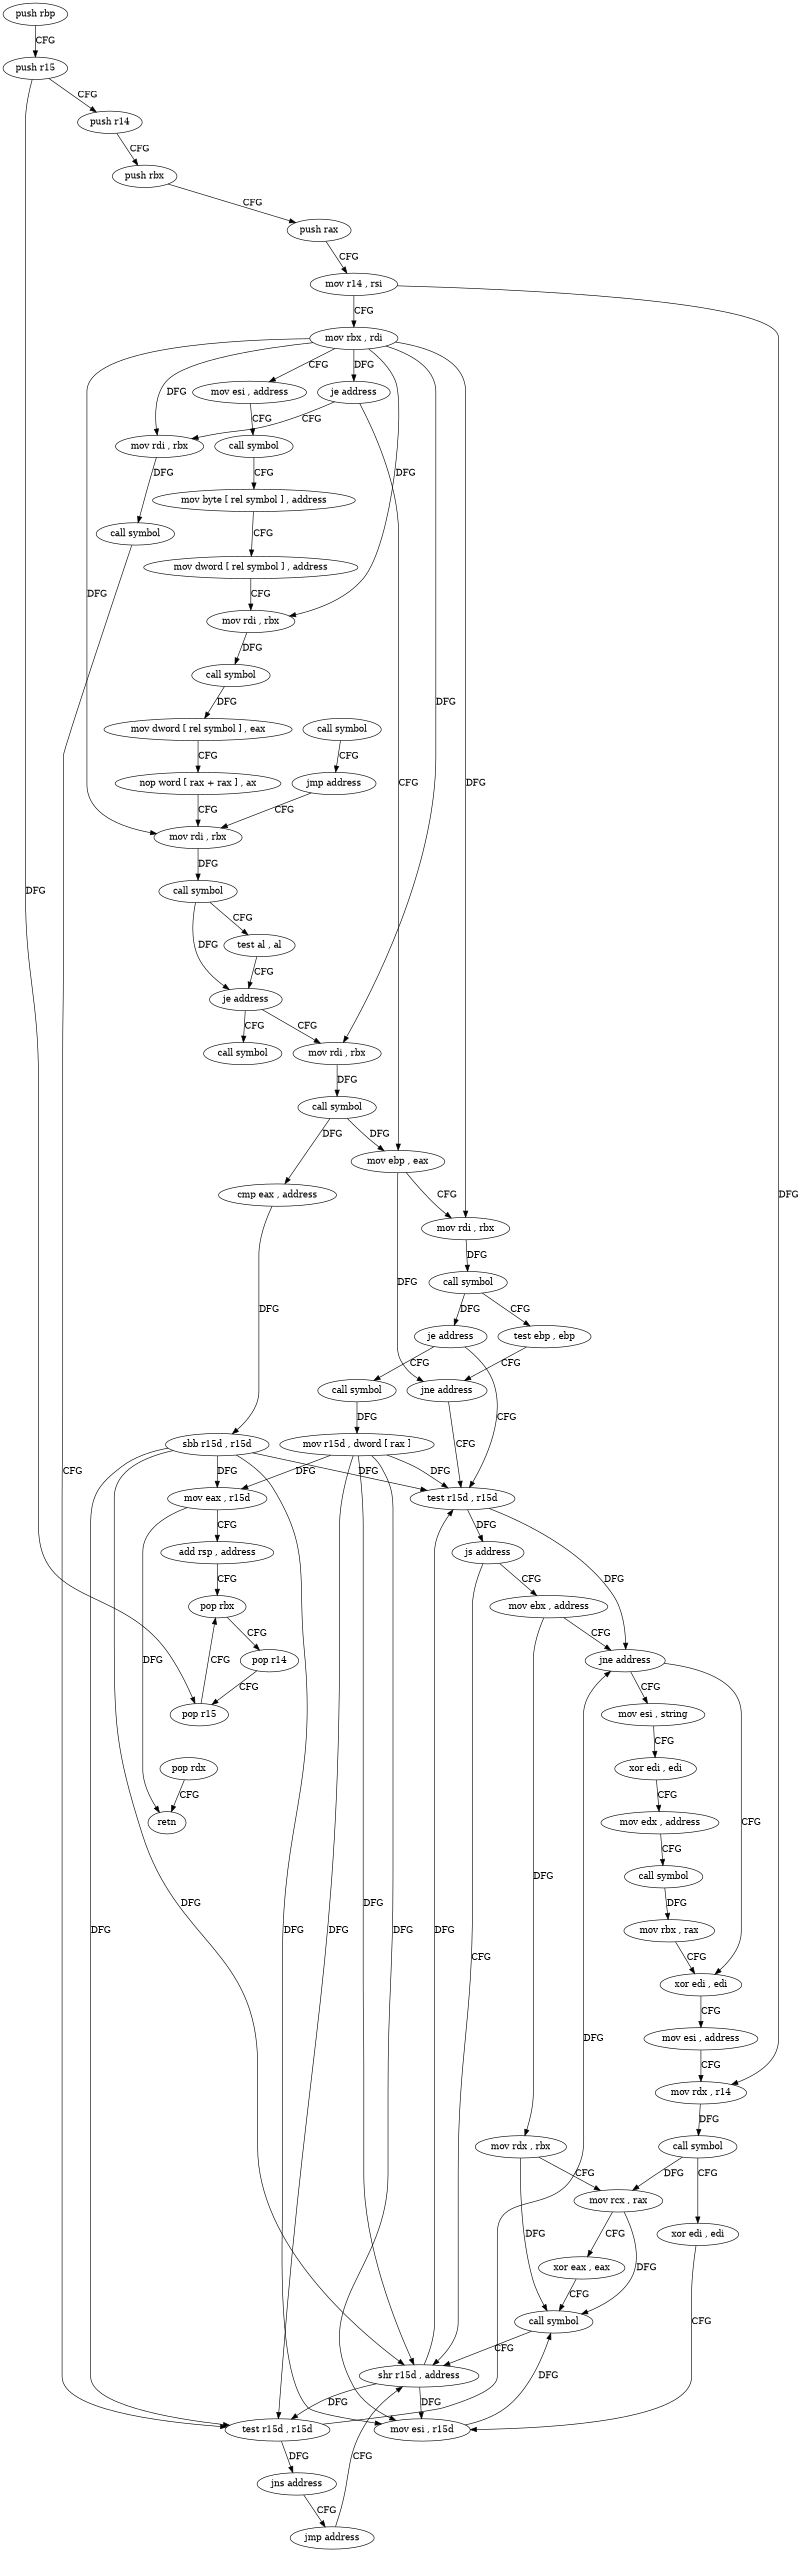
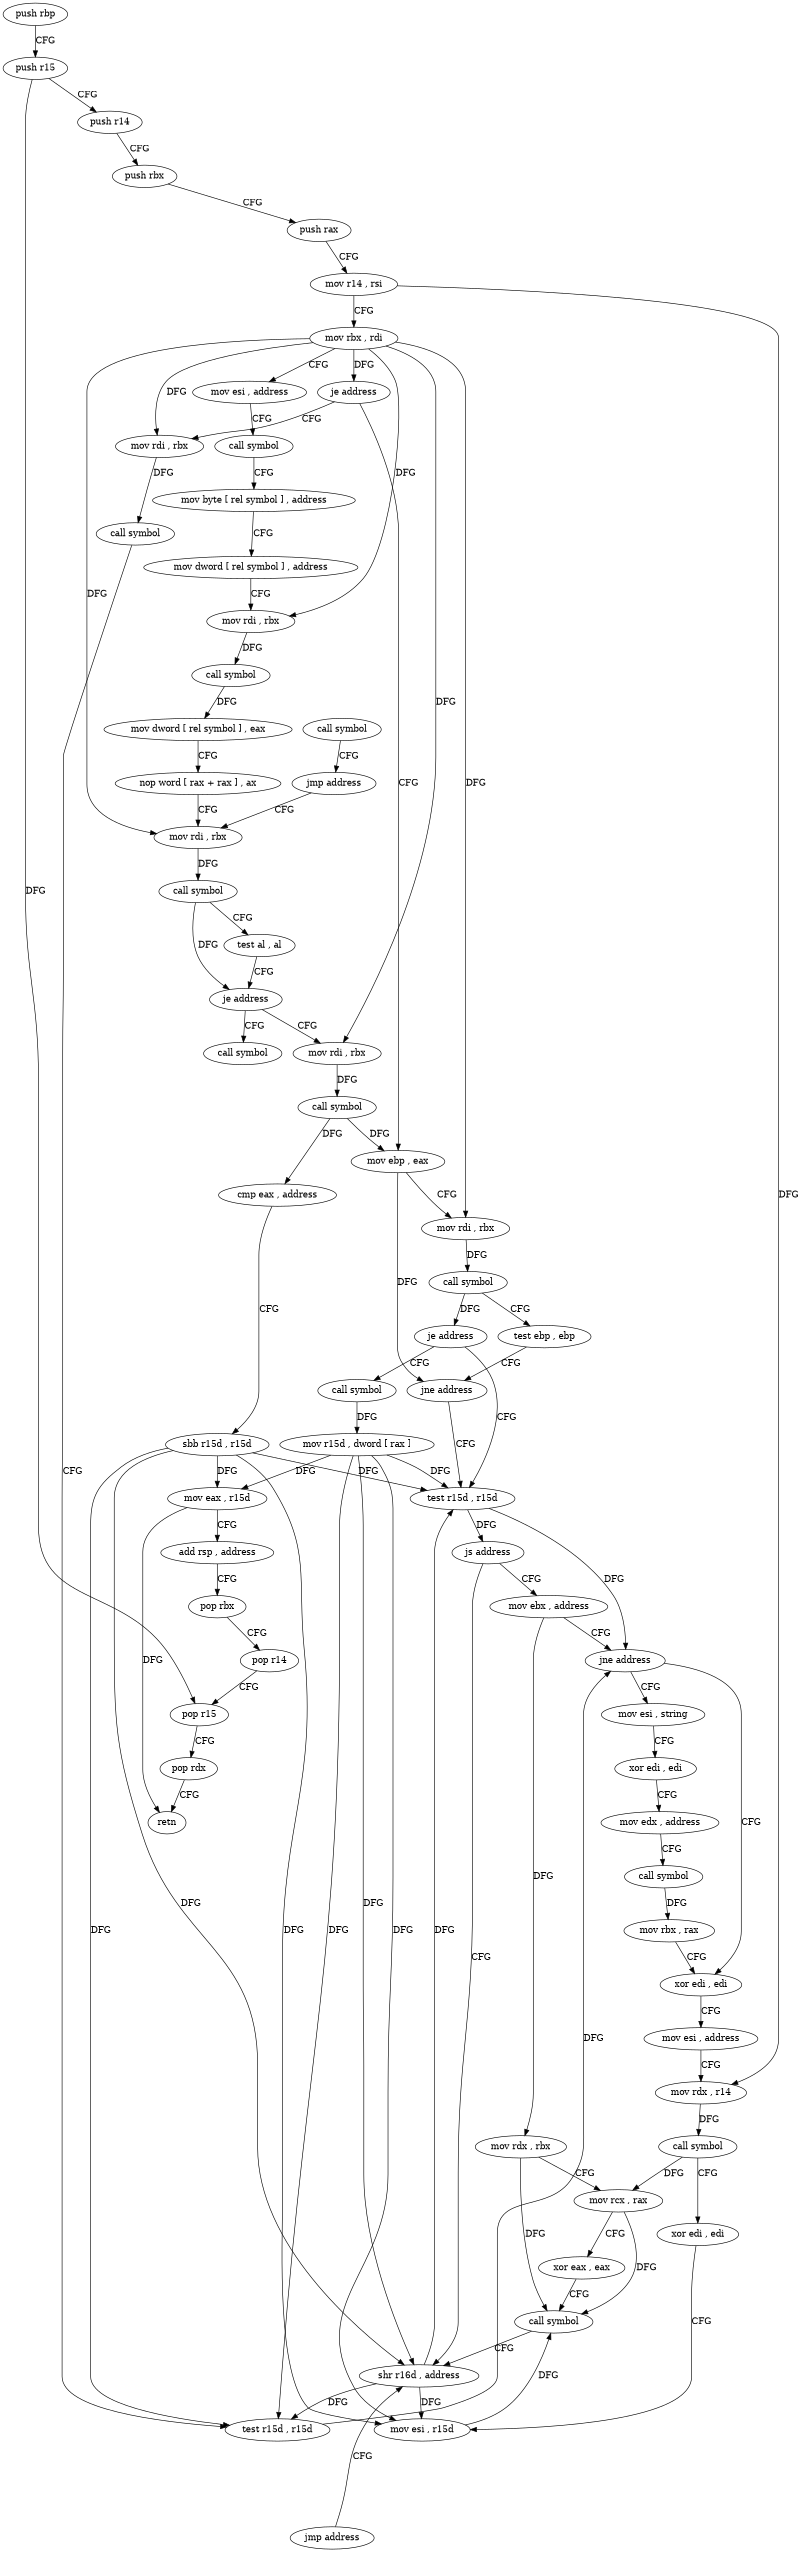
(269, 1310) -> (269, 1310)
(208, 1664) -> (195, 1739)
(419, 2376) -> (419, 2376)
(297, 2484) -> none
